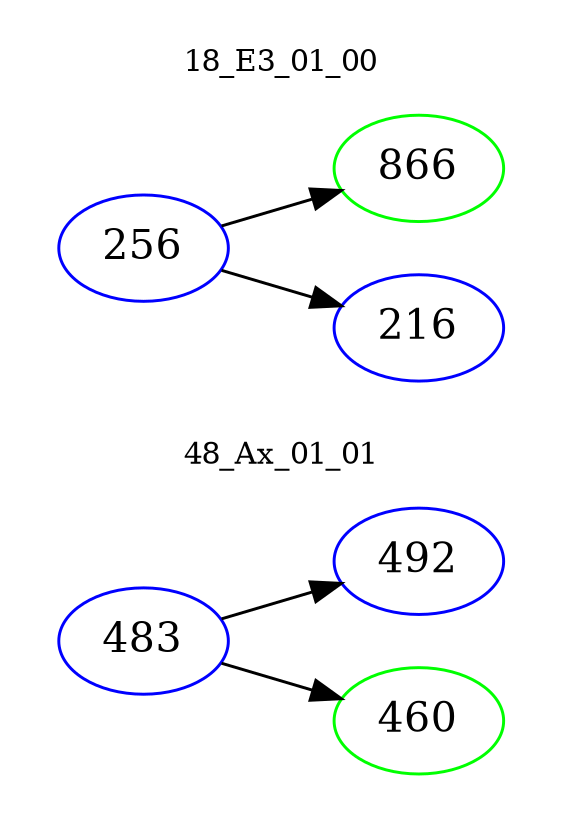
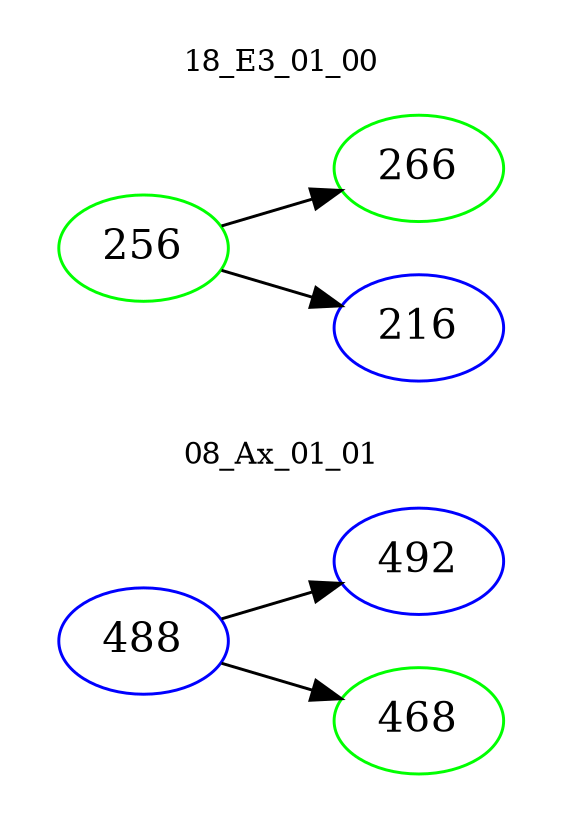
(419, 168) -> (419, 168)
(144, 248) -> (144, 248)
(281, 456) -> (281, 456)
(144, 641) -> (144, 641)
(419, 721) -> (419, 721)
